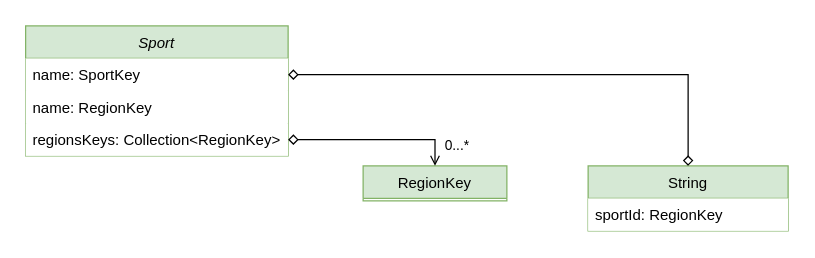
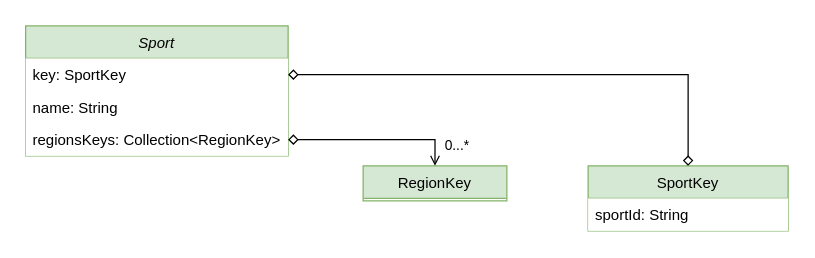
(87, 75) -> (83, 75)
(90, 108) -> (77, 108)
(688, 183) -> (688, 183)
(665, 215) -> (652, 215)
